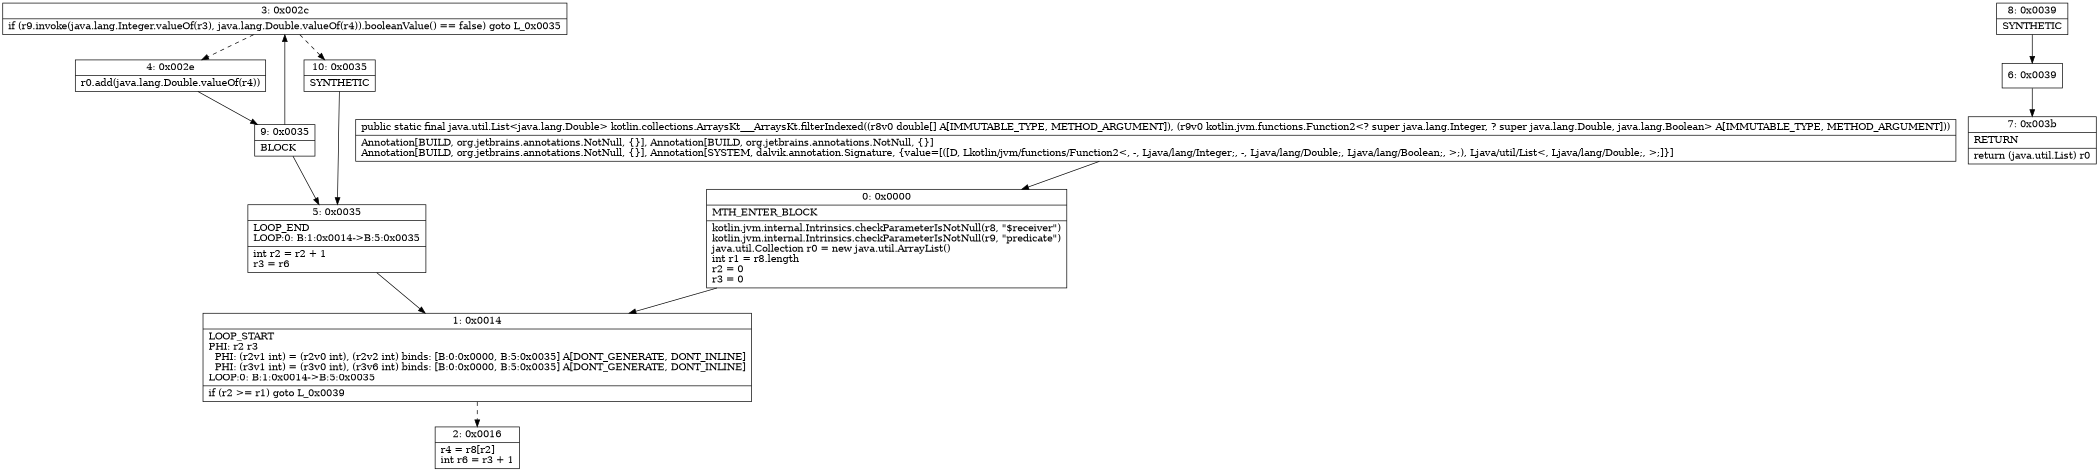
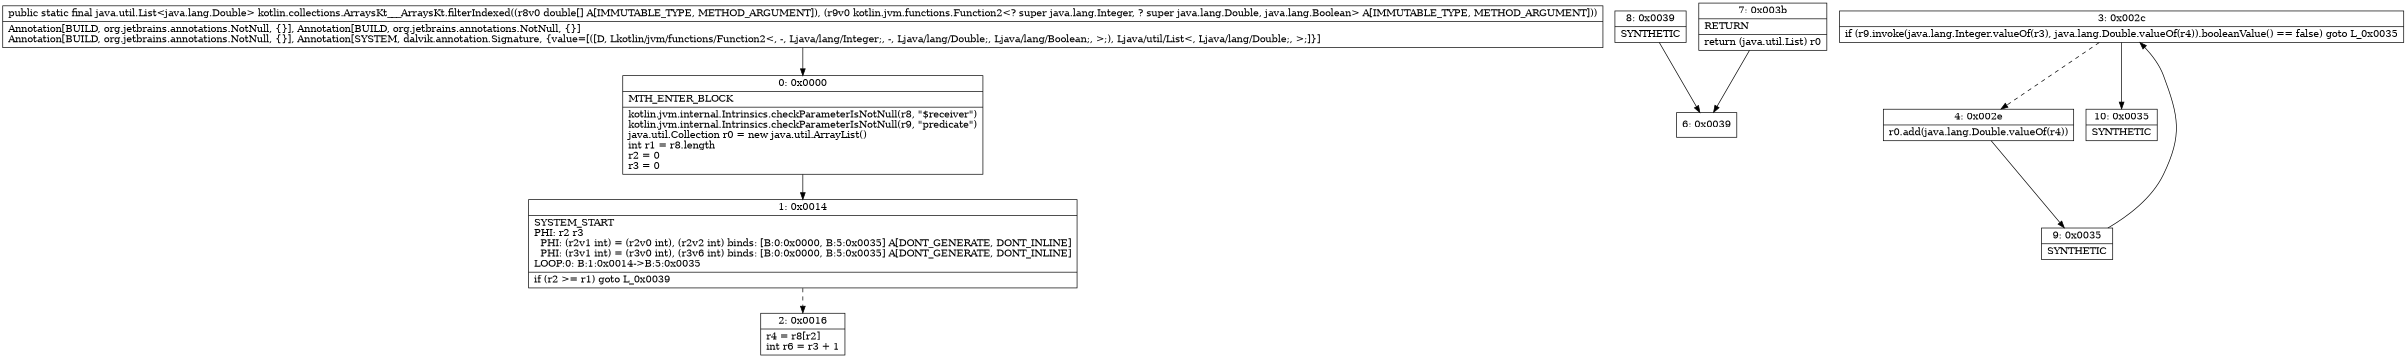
(310, 45) -> (2122, 72)
(2032, 99) -> (1733, 78)
(278, 148) -> (2077, 251)
(337, 239) -> none
(241, 337) -> (574, 223)
